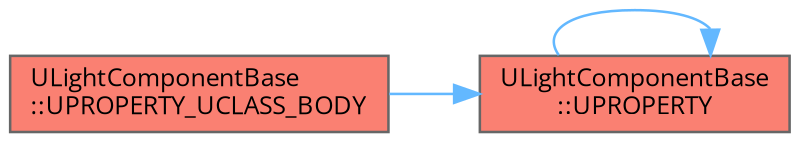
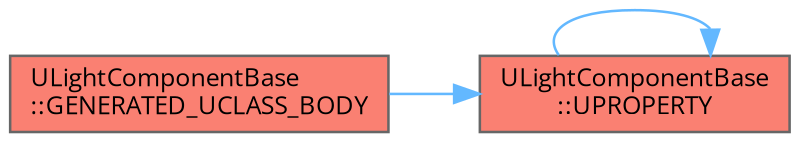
(199, 94) -> (199, 94)
